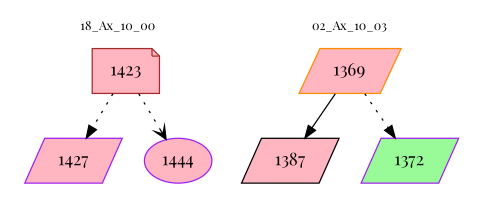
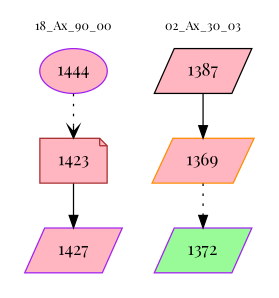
(118, 27) -> (74, 27)
(350, 27) -> (203, 27)
(103, 111) -> (74, 199)
(149, 111) -> (74, 110)
(324, 111) -> (203, 110)
